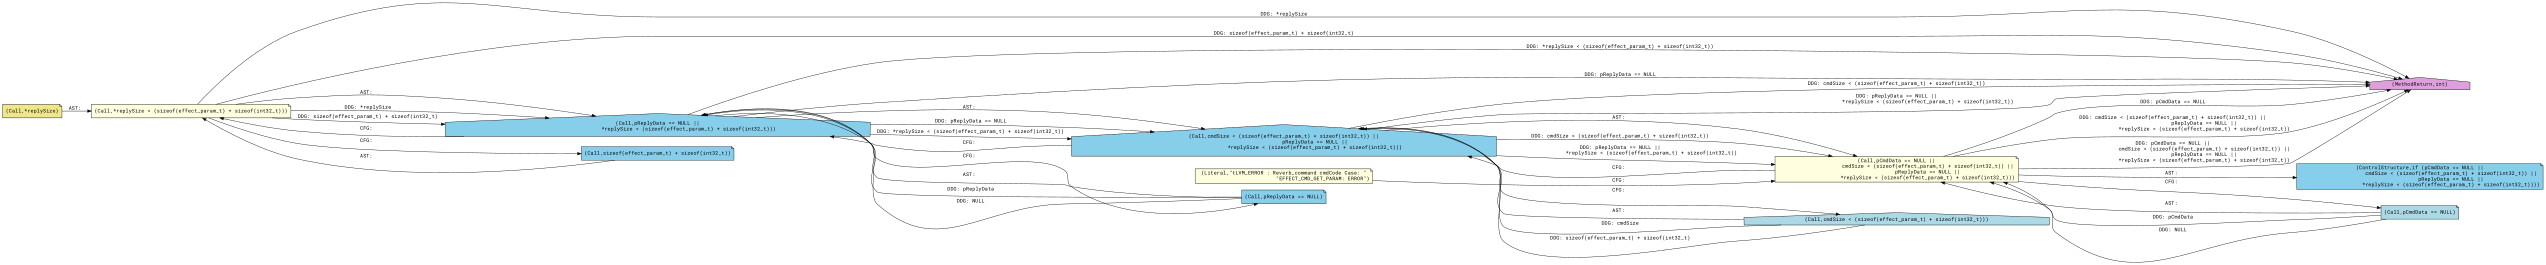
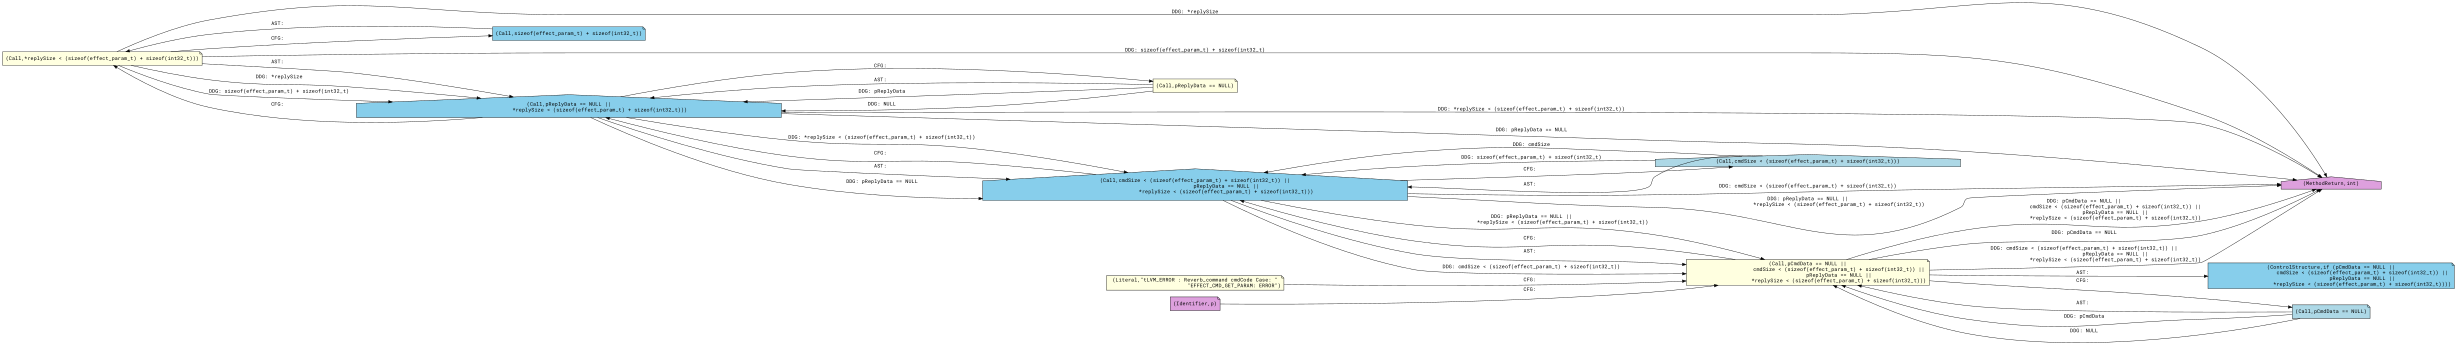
(32, 111) -> none
(1284, 197) -> (1195, 86)
none -> (1195, 304)
